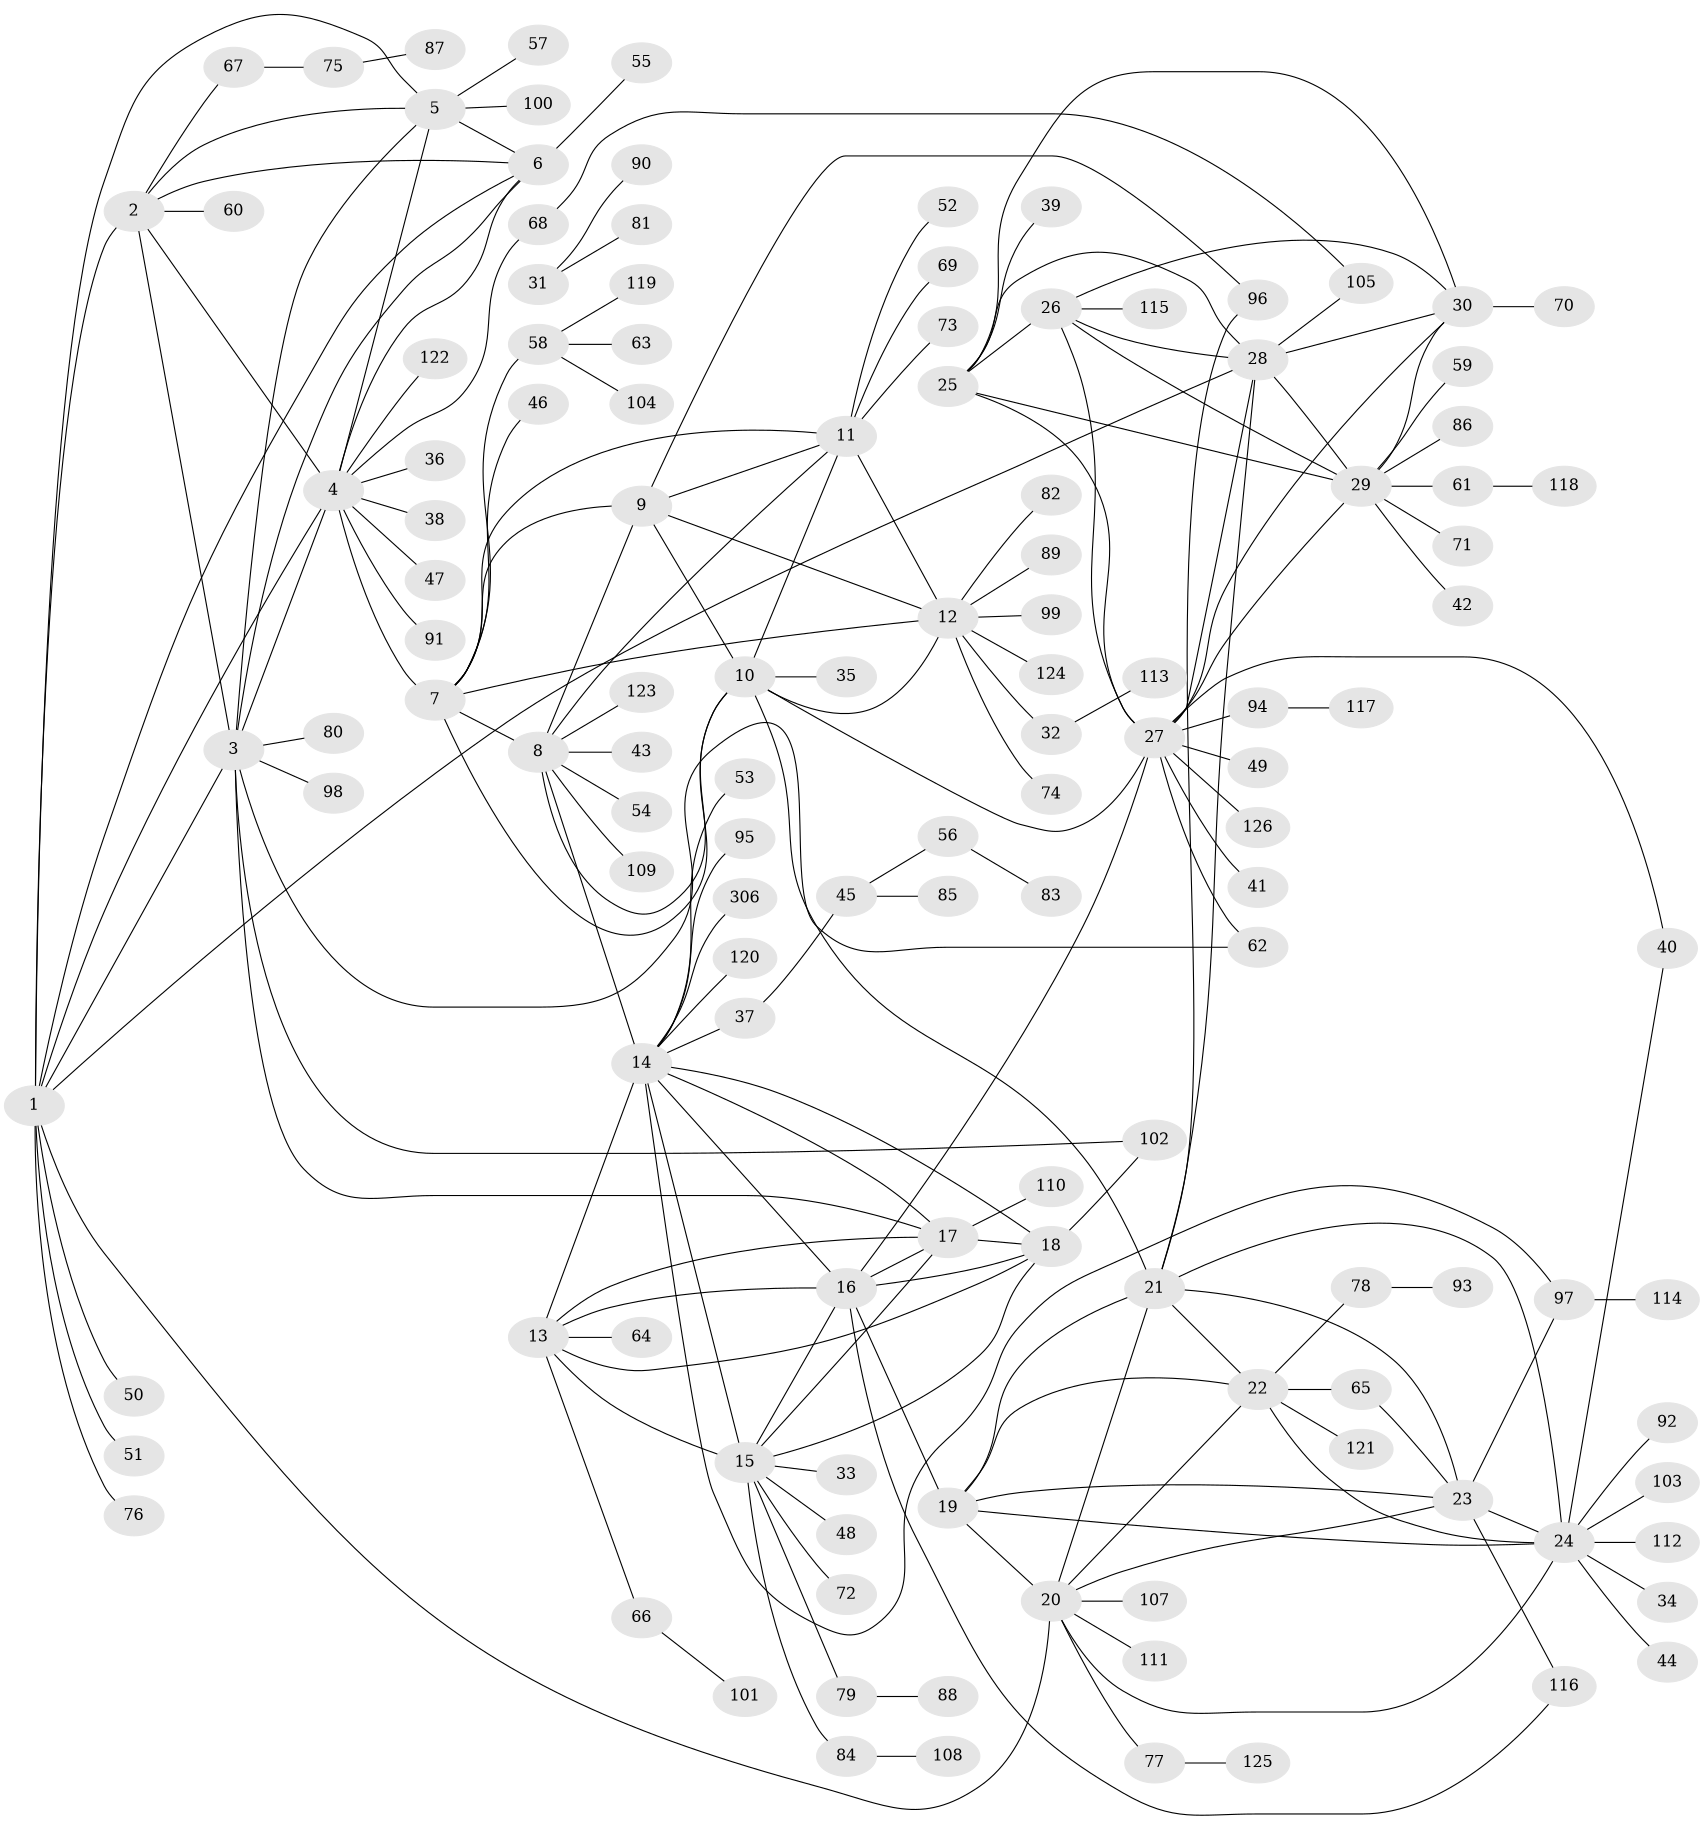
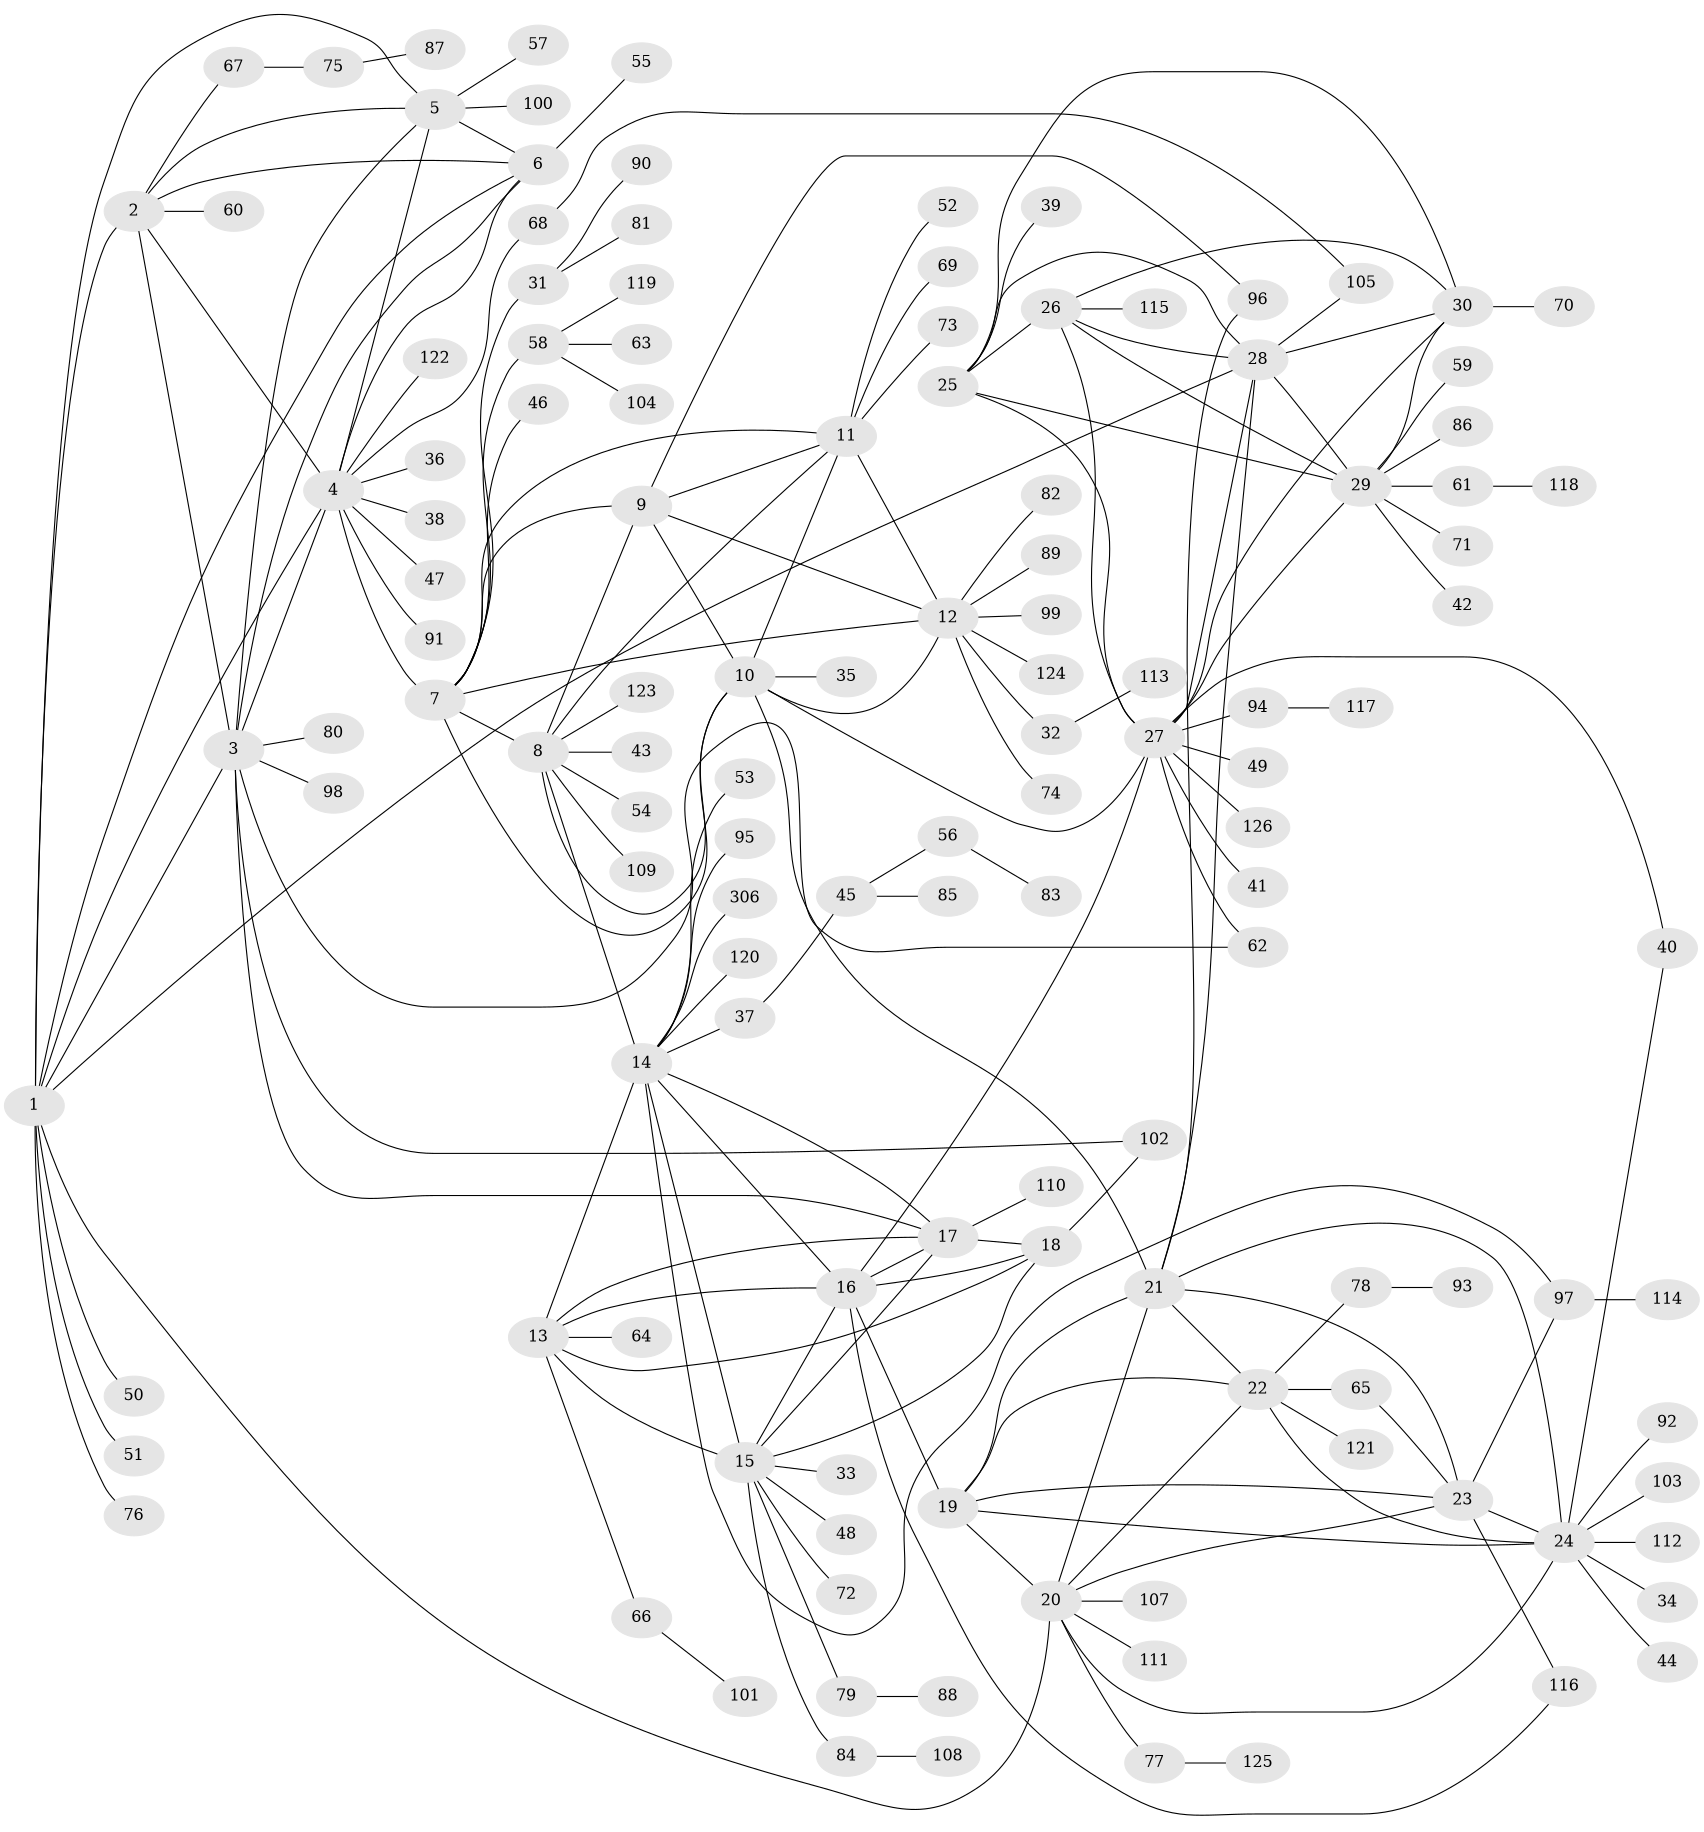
none -> (481, 422)
(859, 1129) -> none
